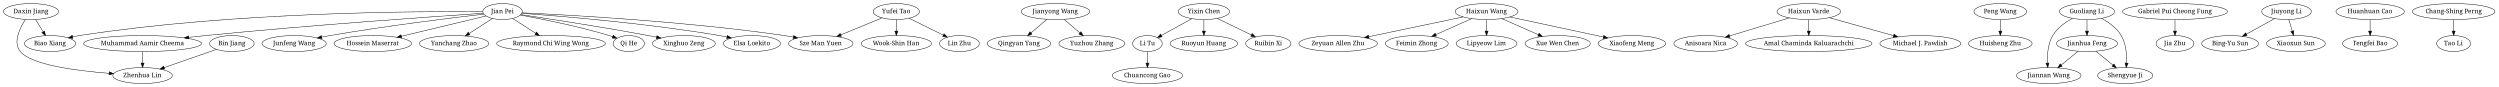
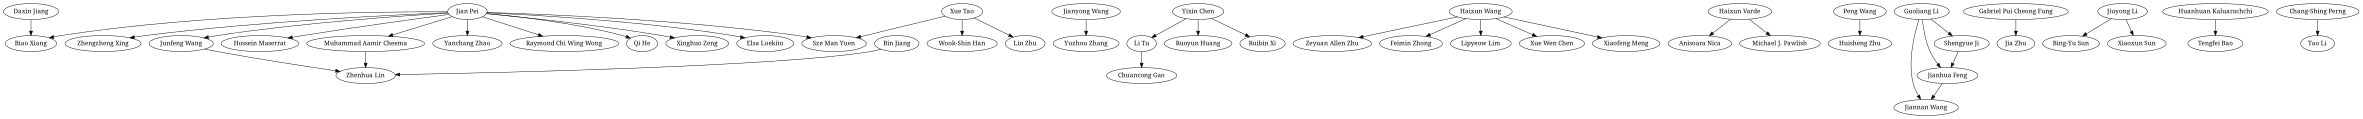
(896, 12) -> (962, 12)
(2370, 12) -> (2215, 12)
none -> (103, 44)
(1019, 44) -> none
(1809, 44) -> none
(2104, 58) -> (1956, 57)
(46, 64) -> (270, 61)
